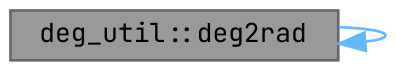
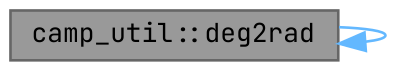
(174, 35) -> (174, 35)
